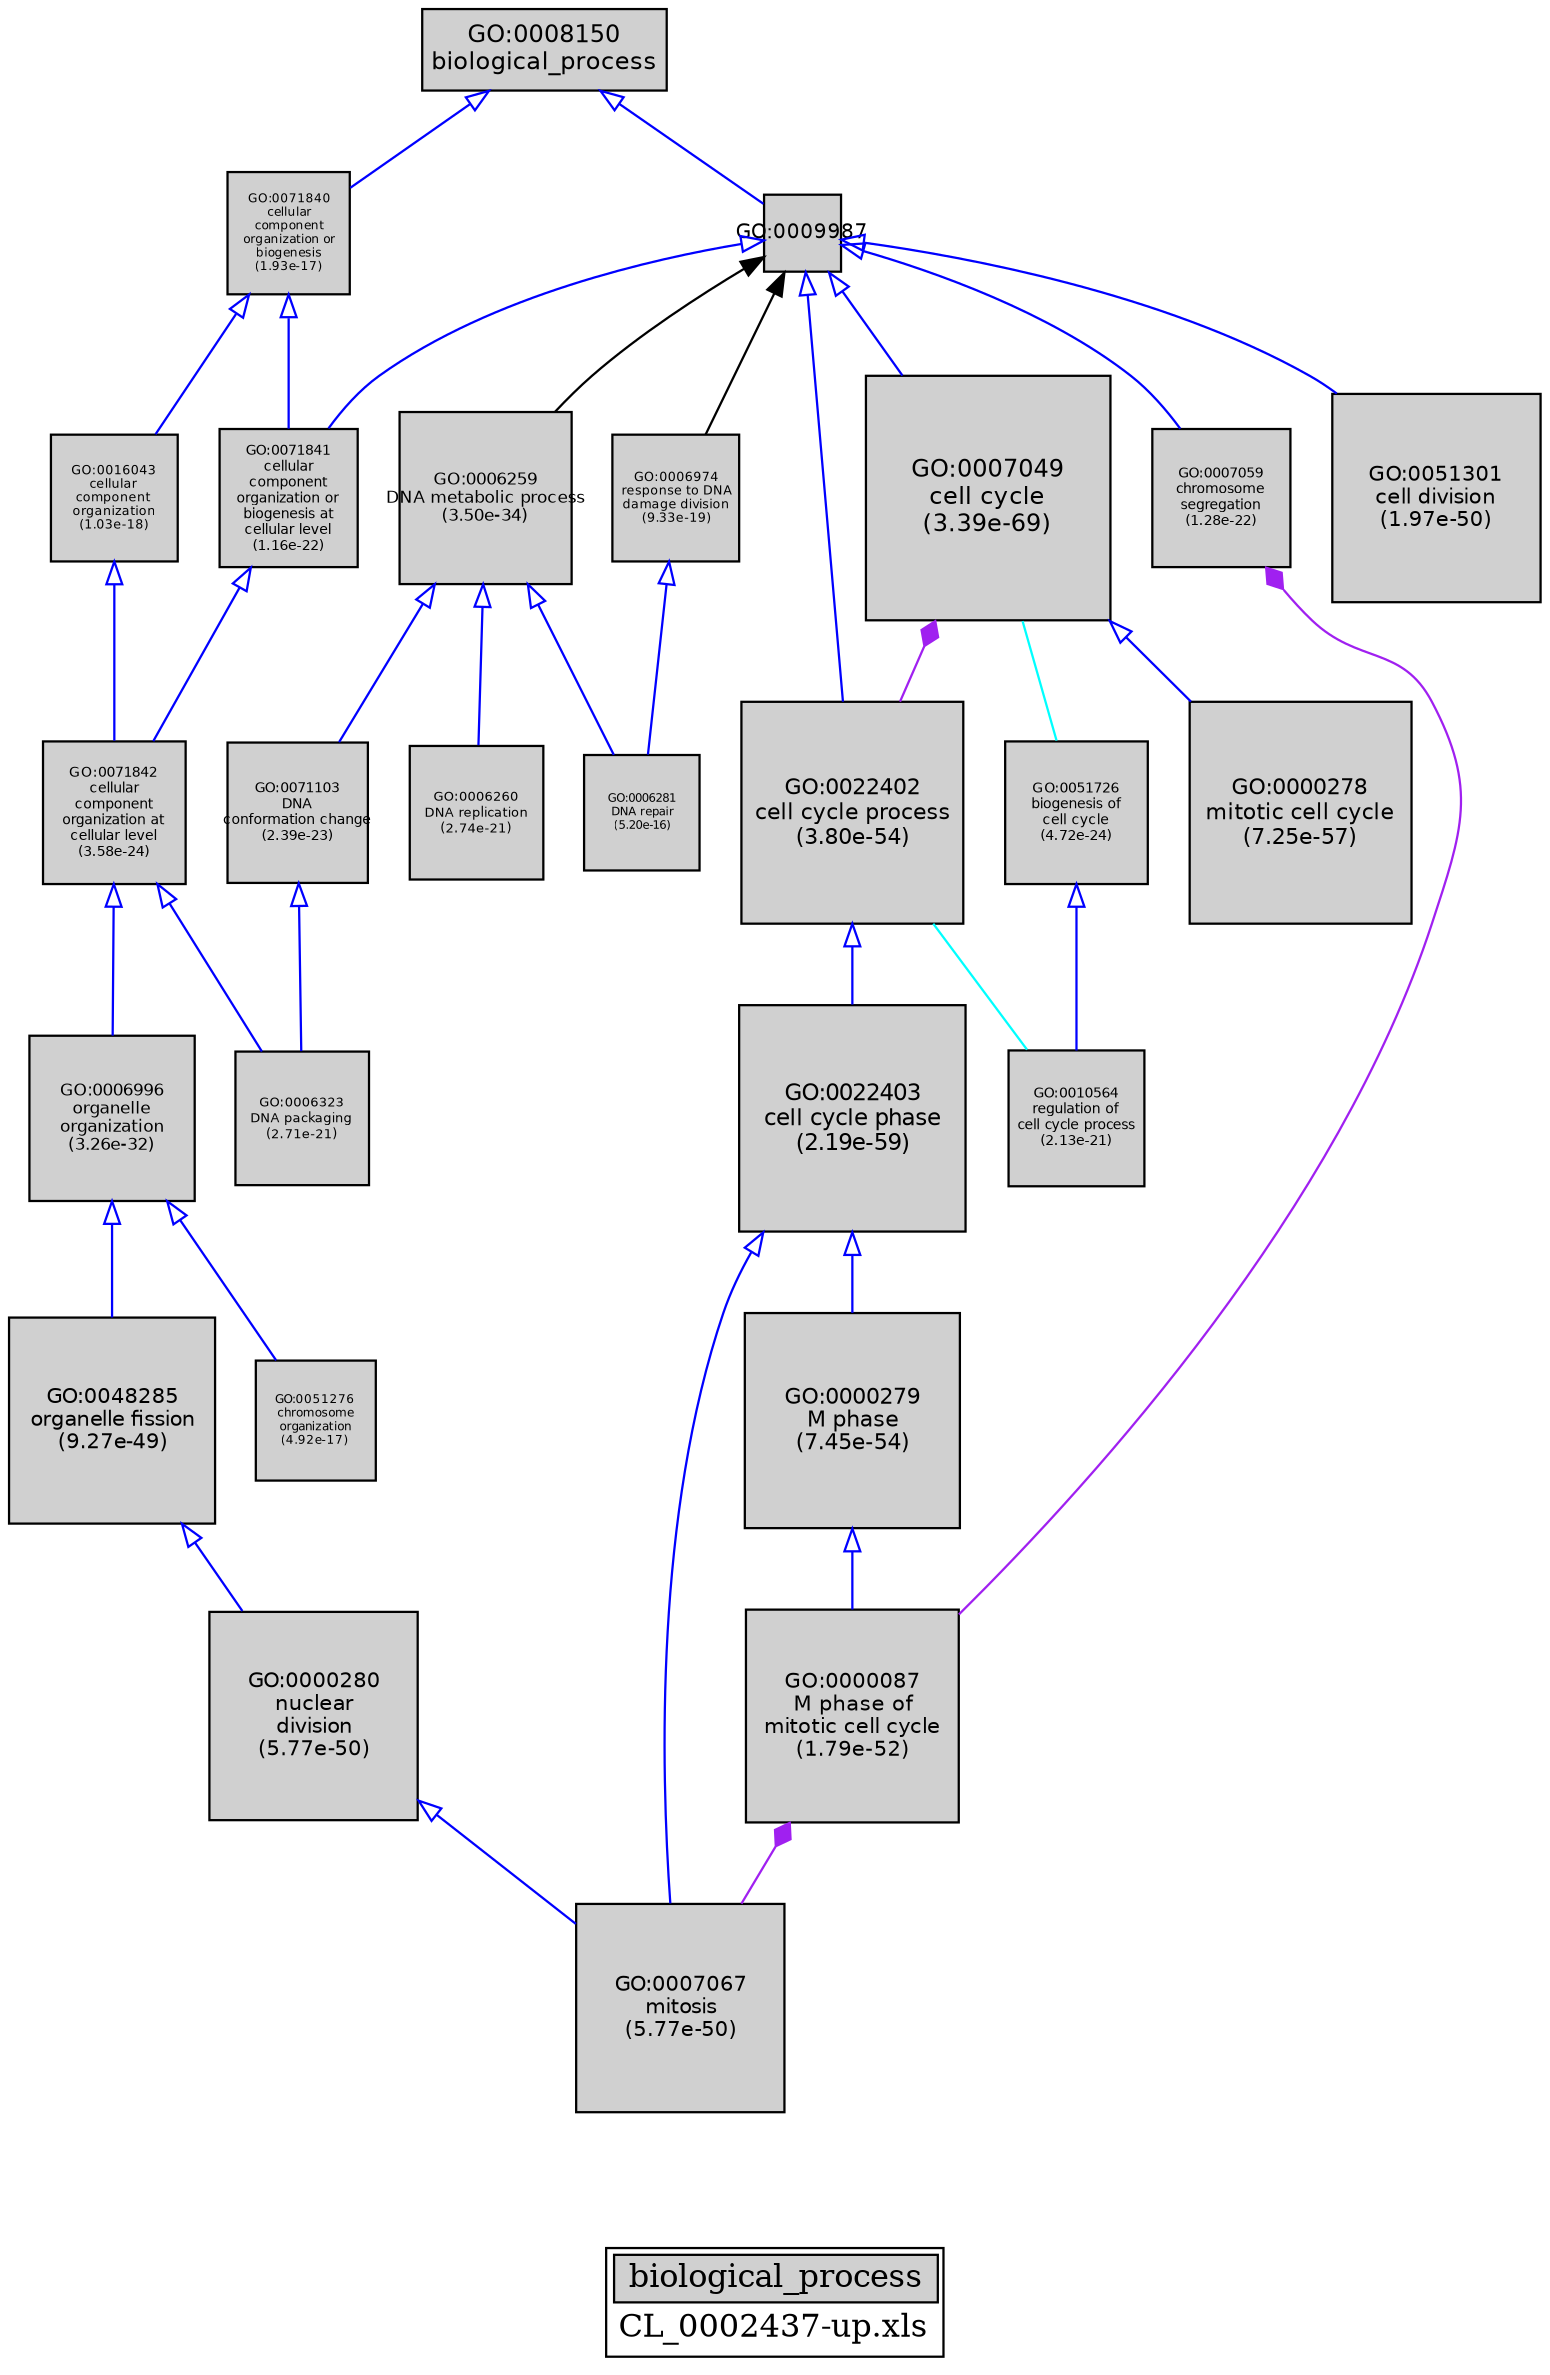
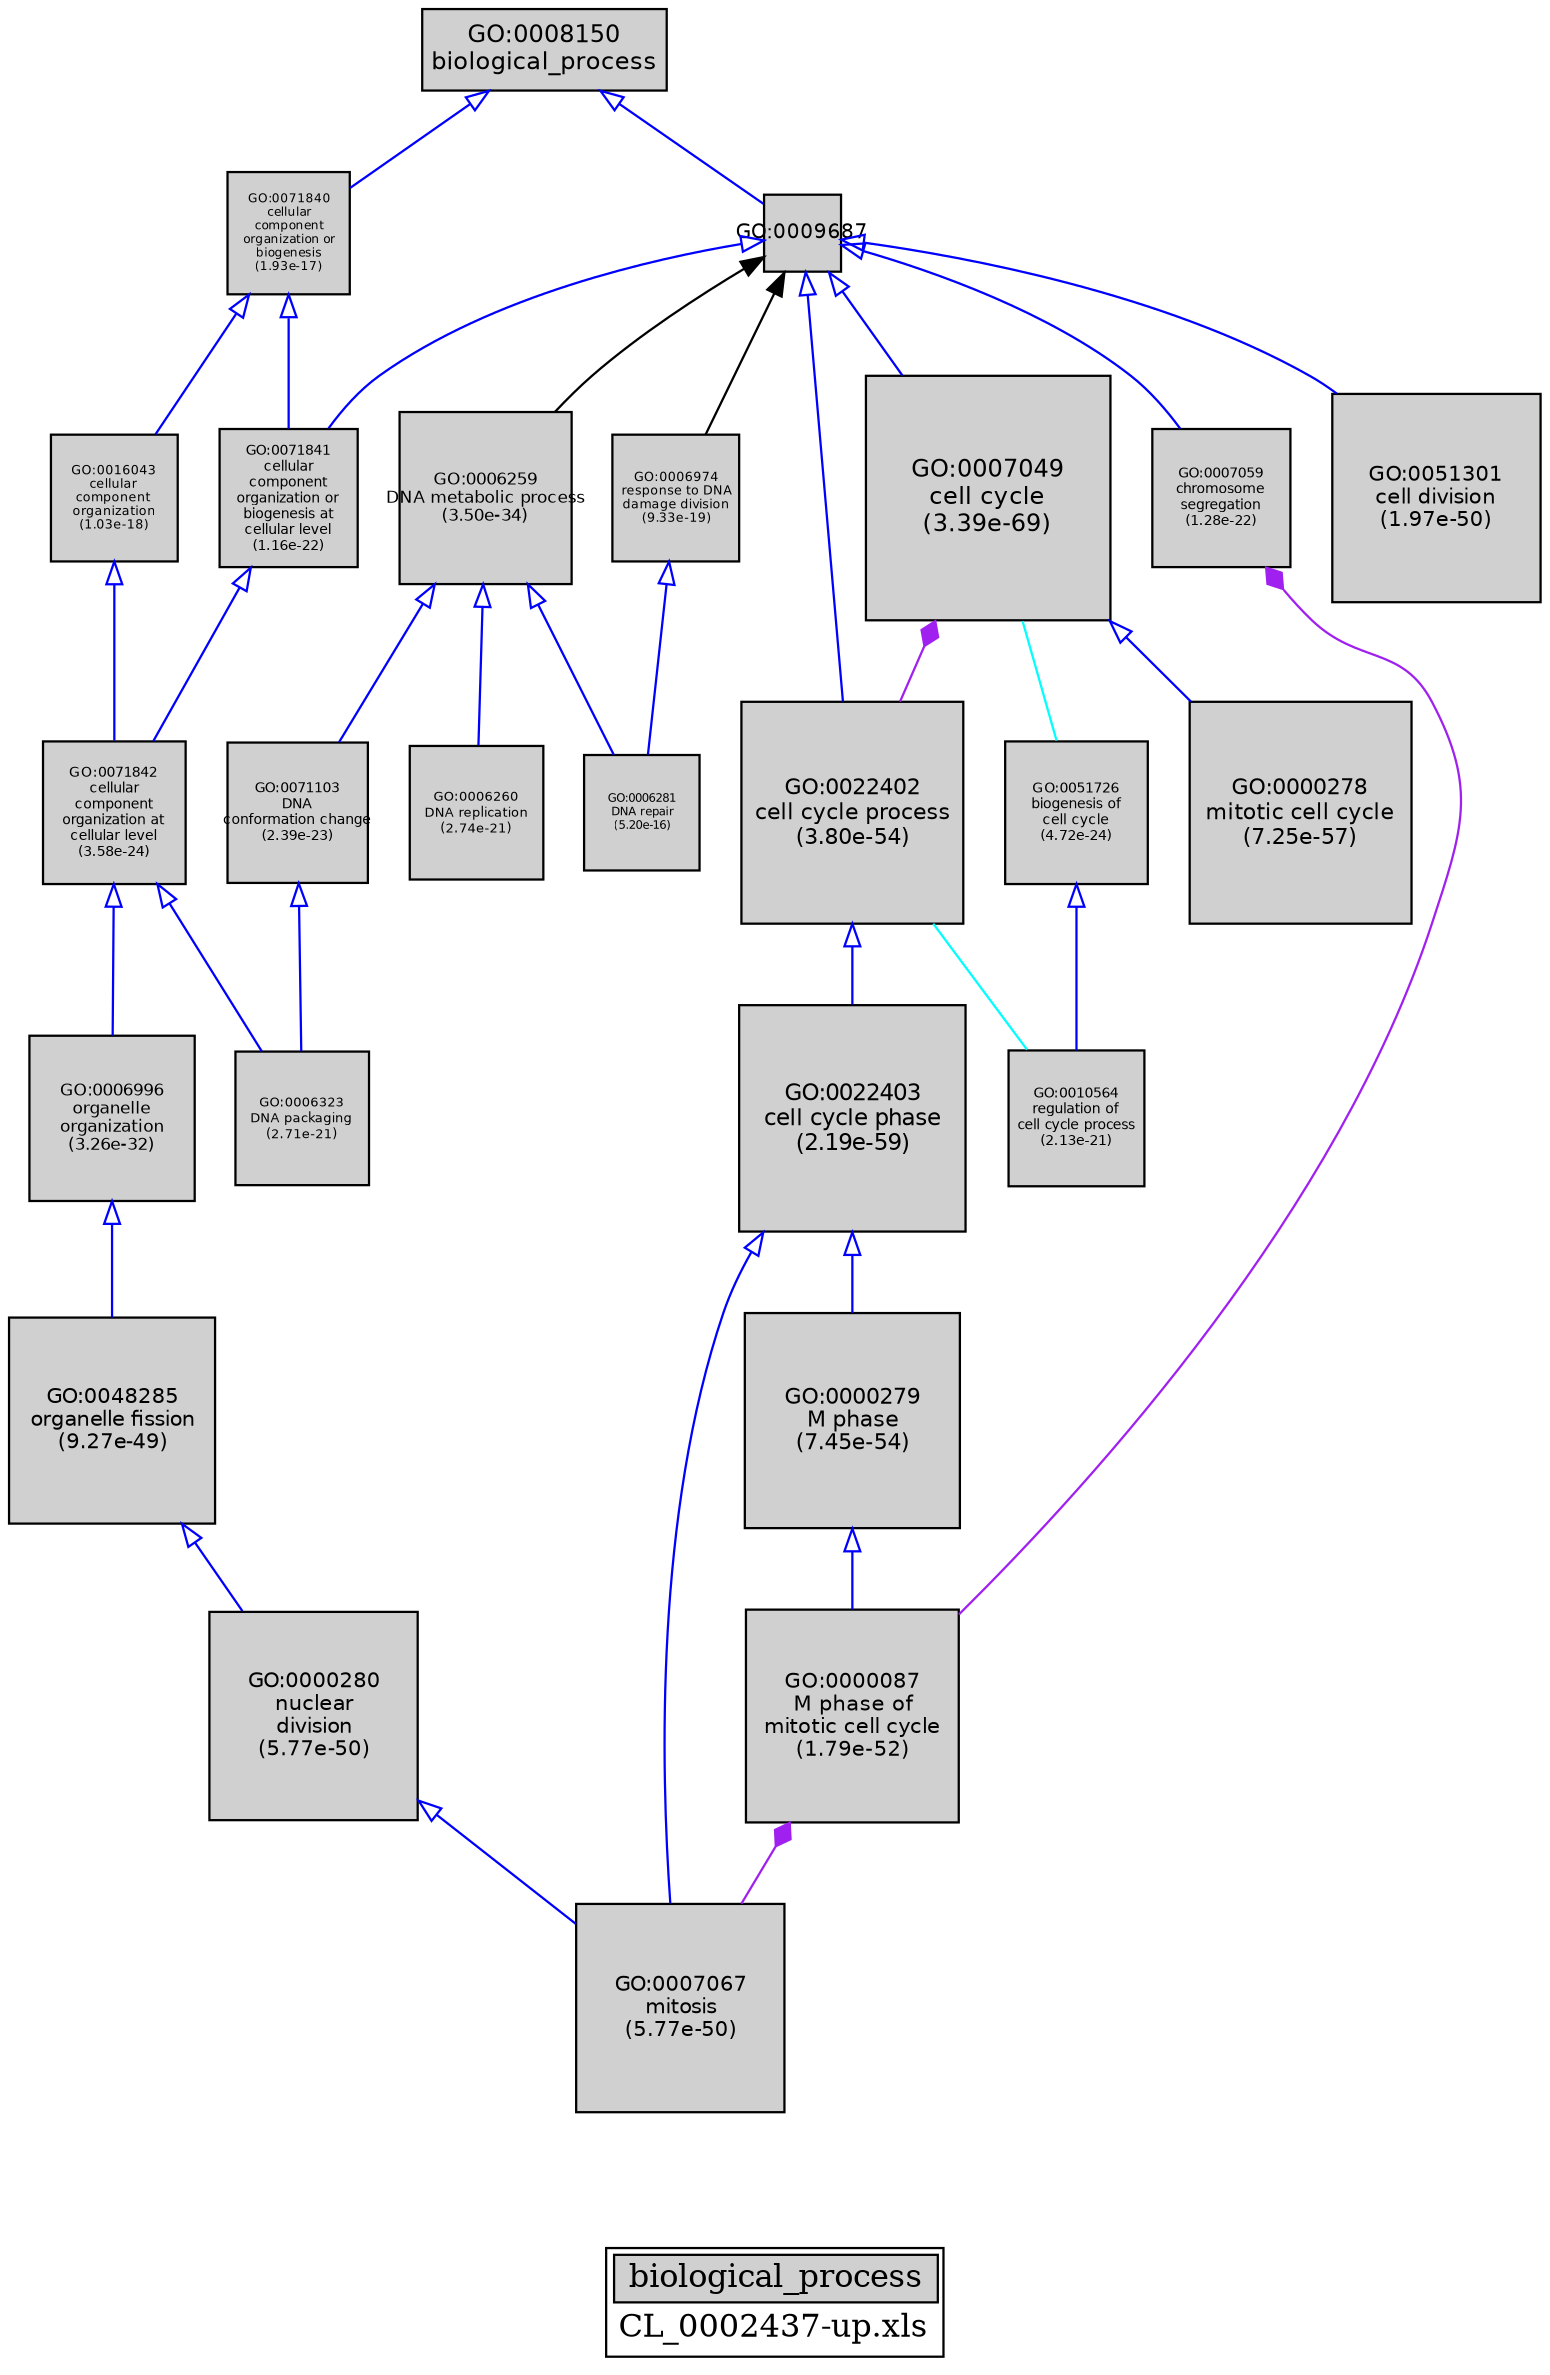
(803, 233) -> (803, 233)
(316, 1421) -> none
